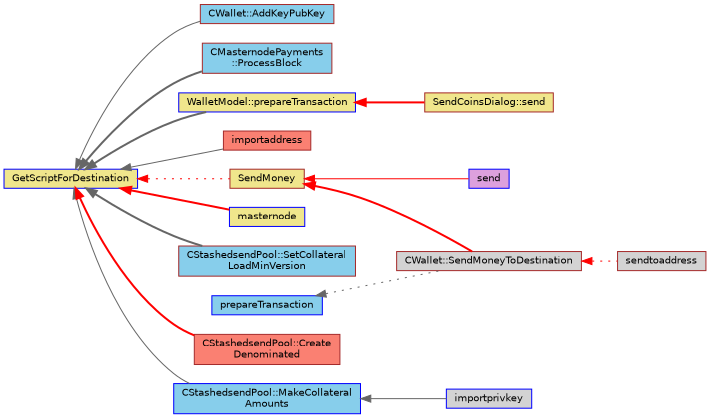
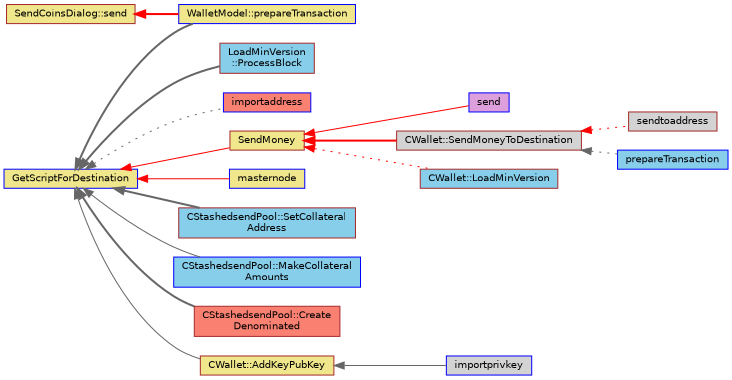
(267, 14) -> (267, 366)
(267, 58) -> (267, 58)
(395, 102) -> (162, 14)
(267, 141) -> (267, 102)
(177, 158) -> (156, 129)
(189, 179) -> (180, 157)
none -> (489, 179)
(180, 200) -> (189, 179)
(267, 261) -> (267, 223)
(126, 276) -> (131, 260)
(383, 282) -> (604, 153)
(409, 399) -> (395, 366)
